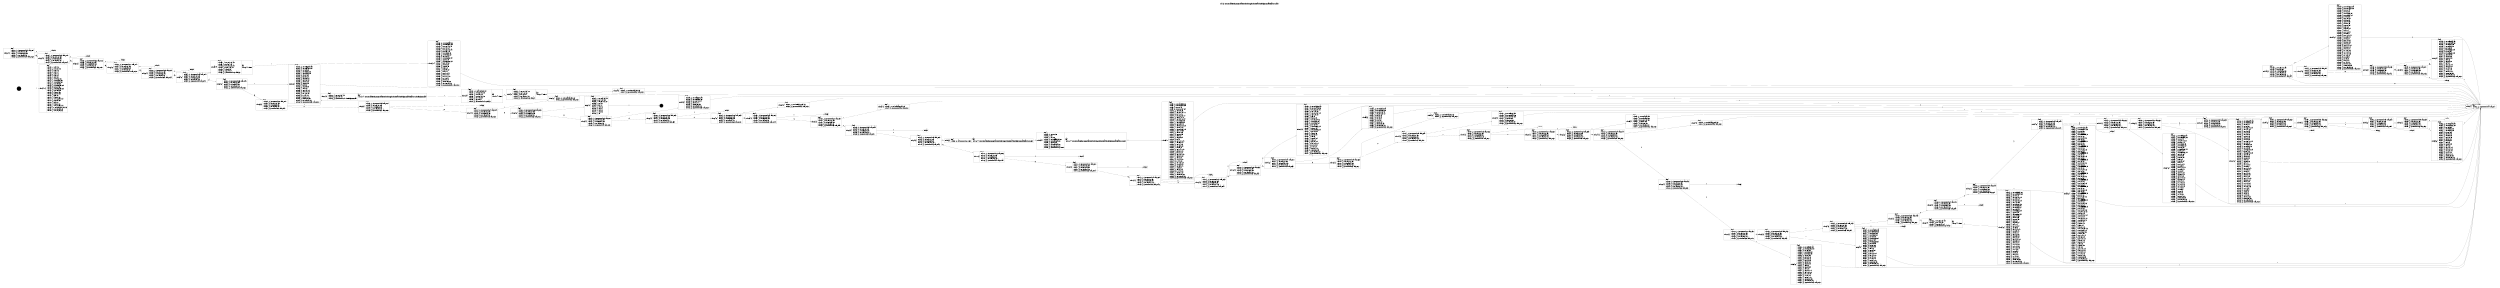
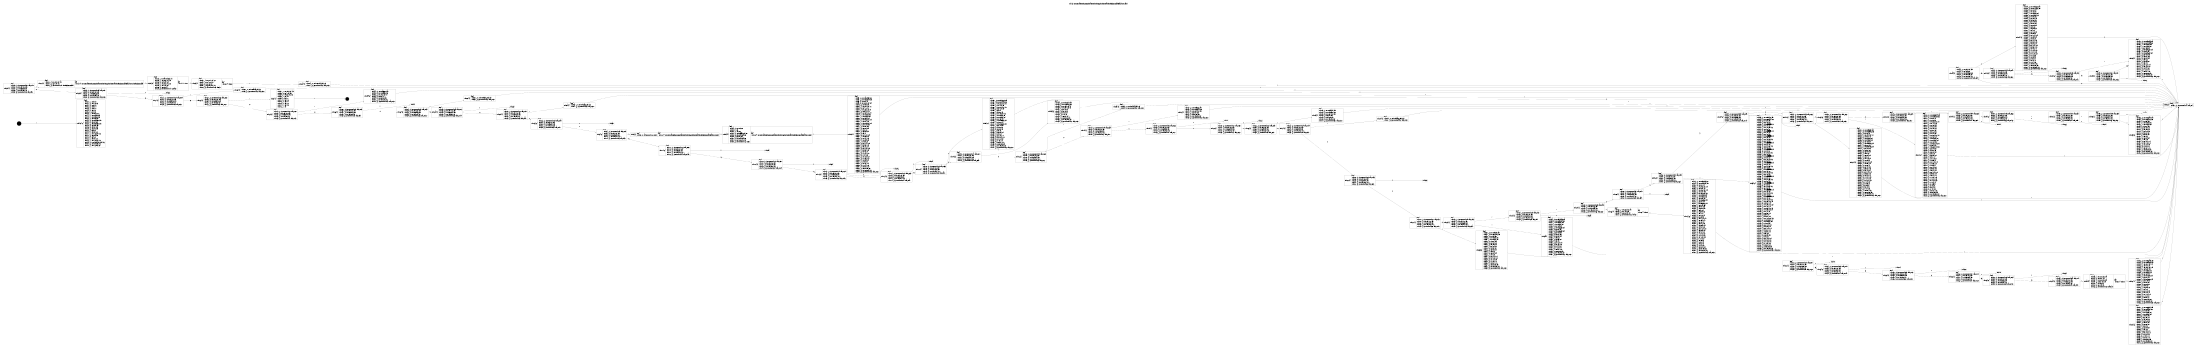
none -> (2064, 69)
(232, 84) -> none
